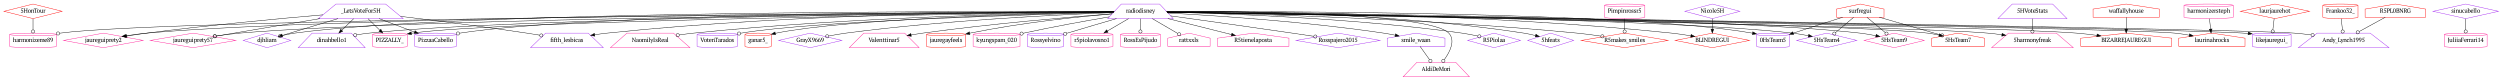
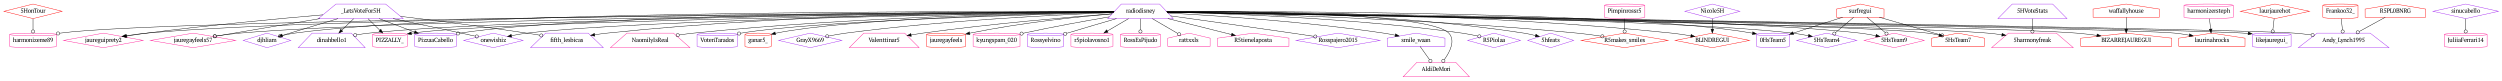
(193, 40) -> (193, 40)
none -> (493, 40)
